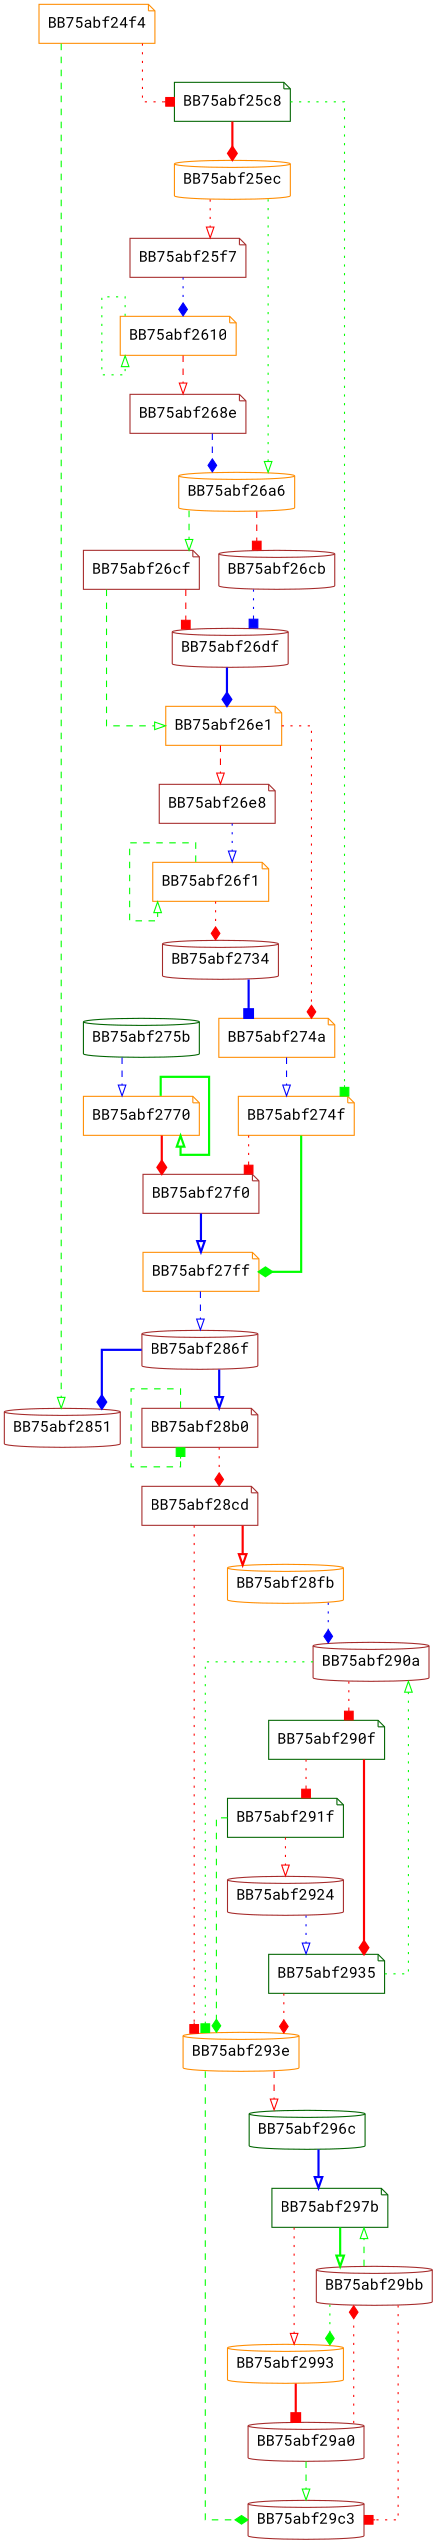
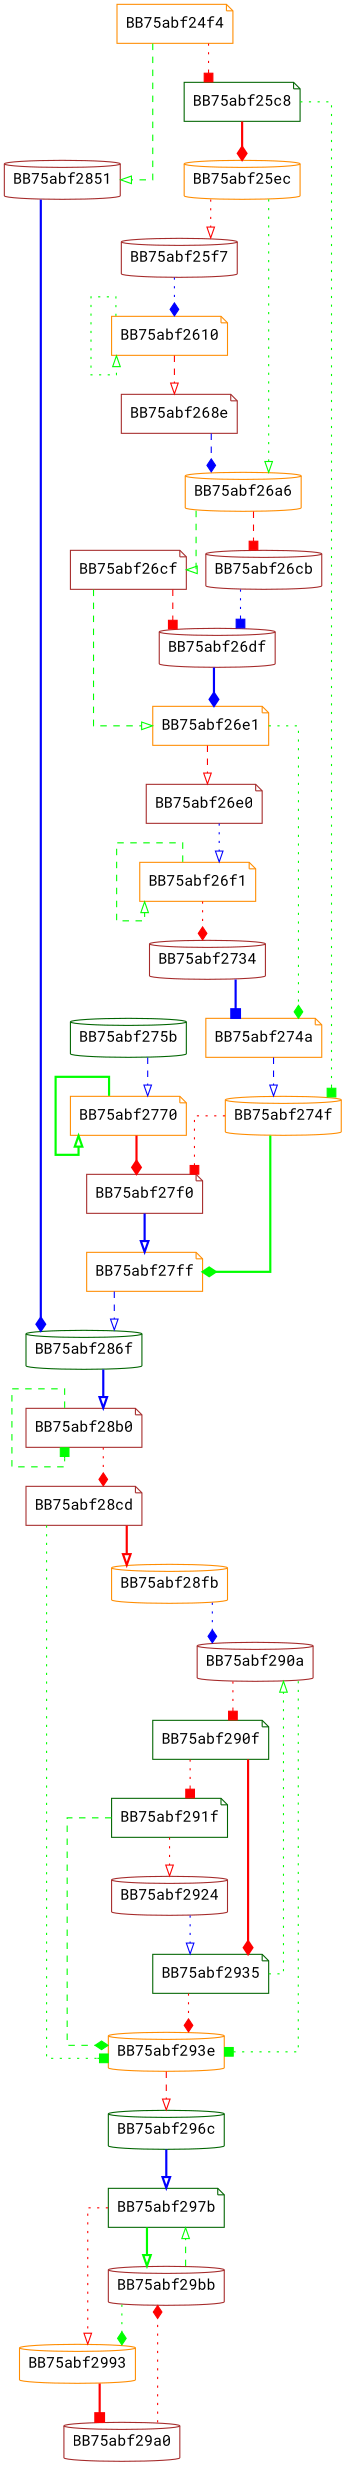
(188, 258) -> (179, 258)
(217, 804) -> (204, 804)
(311, 851) -> (298, 851)
(296, 1116) -> (283, 1116)
(200, 1350) -> (84, 1350)
(102, 1353) -> (41, 759)
(194, 1774) -> (47, 1817)
(306, 2520) -> none
